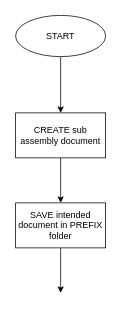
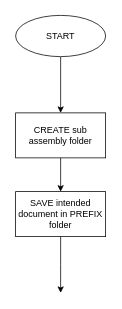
(60, 135) -> (60, 135)
(60, 225) -> (60, 214)
